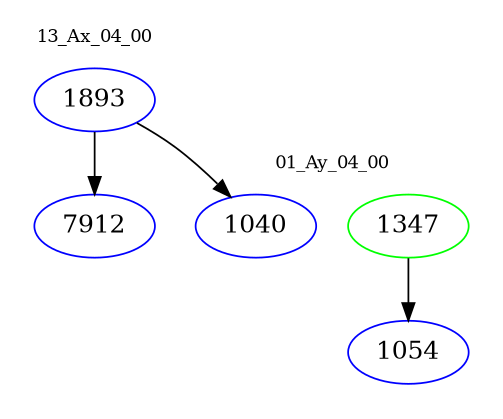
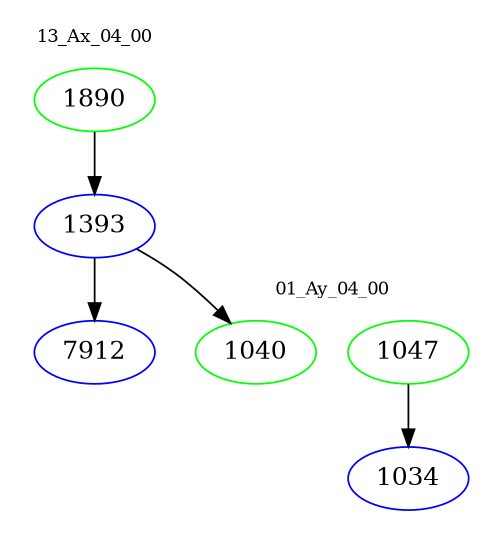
none -> (95, 100)
(95, 100) -> (95, 226)
(256, 226) -> (256, 352)
(408, 226) -> (408, 352)
(408, 352) -> (408, 479)
